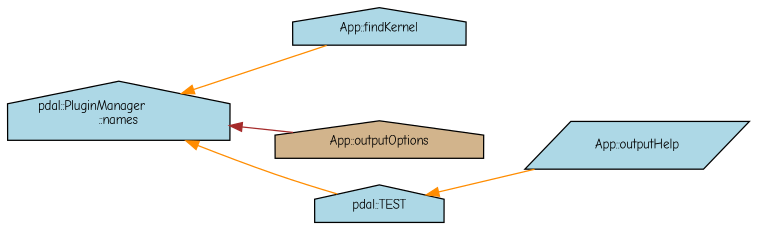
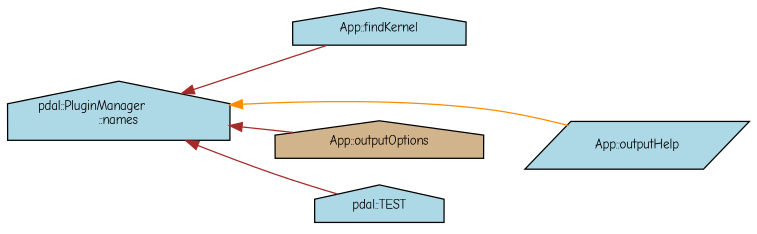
(260, 67) -> (260, 67)
(267, 171) -> (267, 171)
(487, 181) -> (407, 103)
